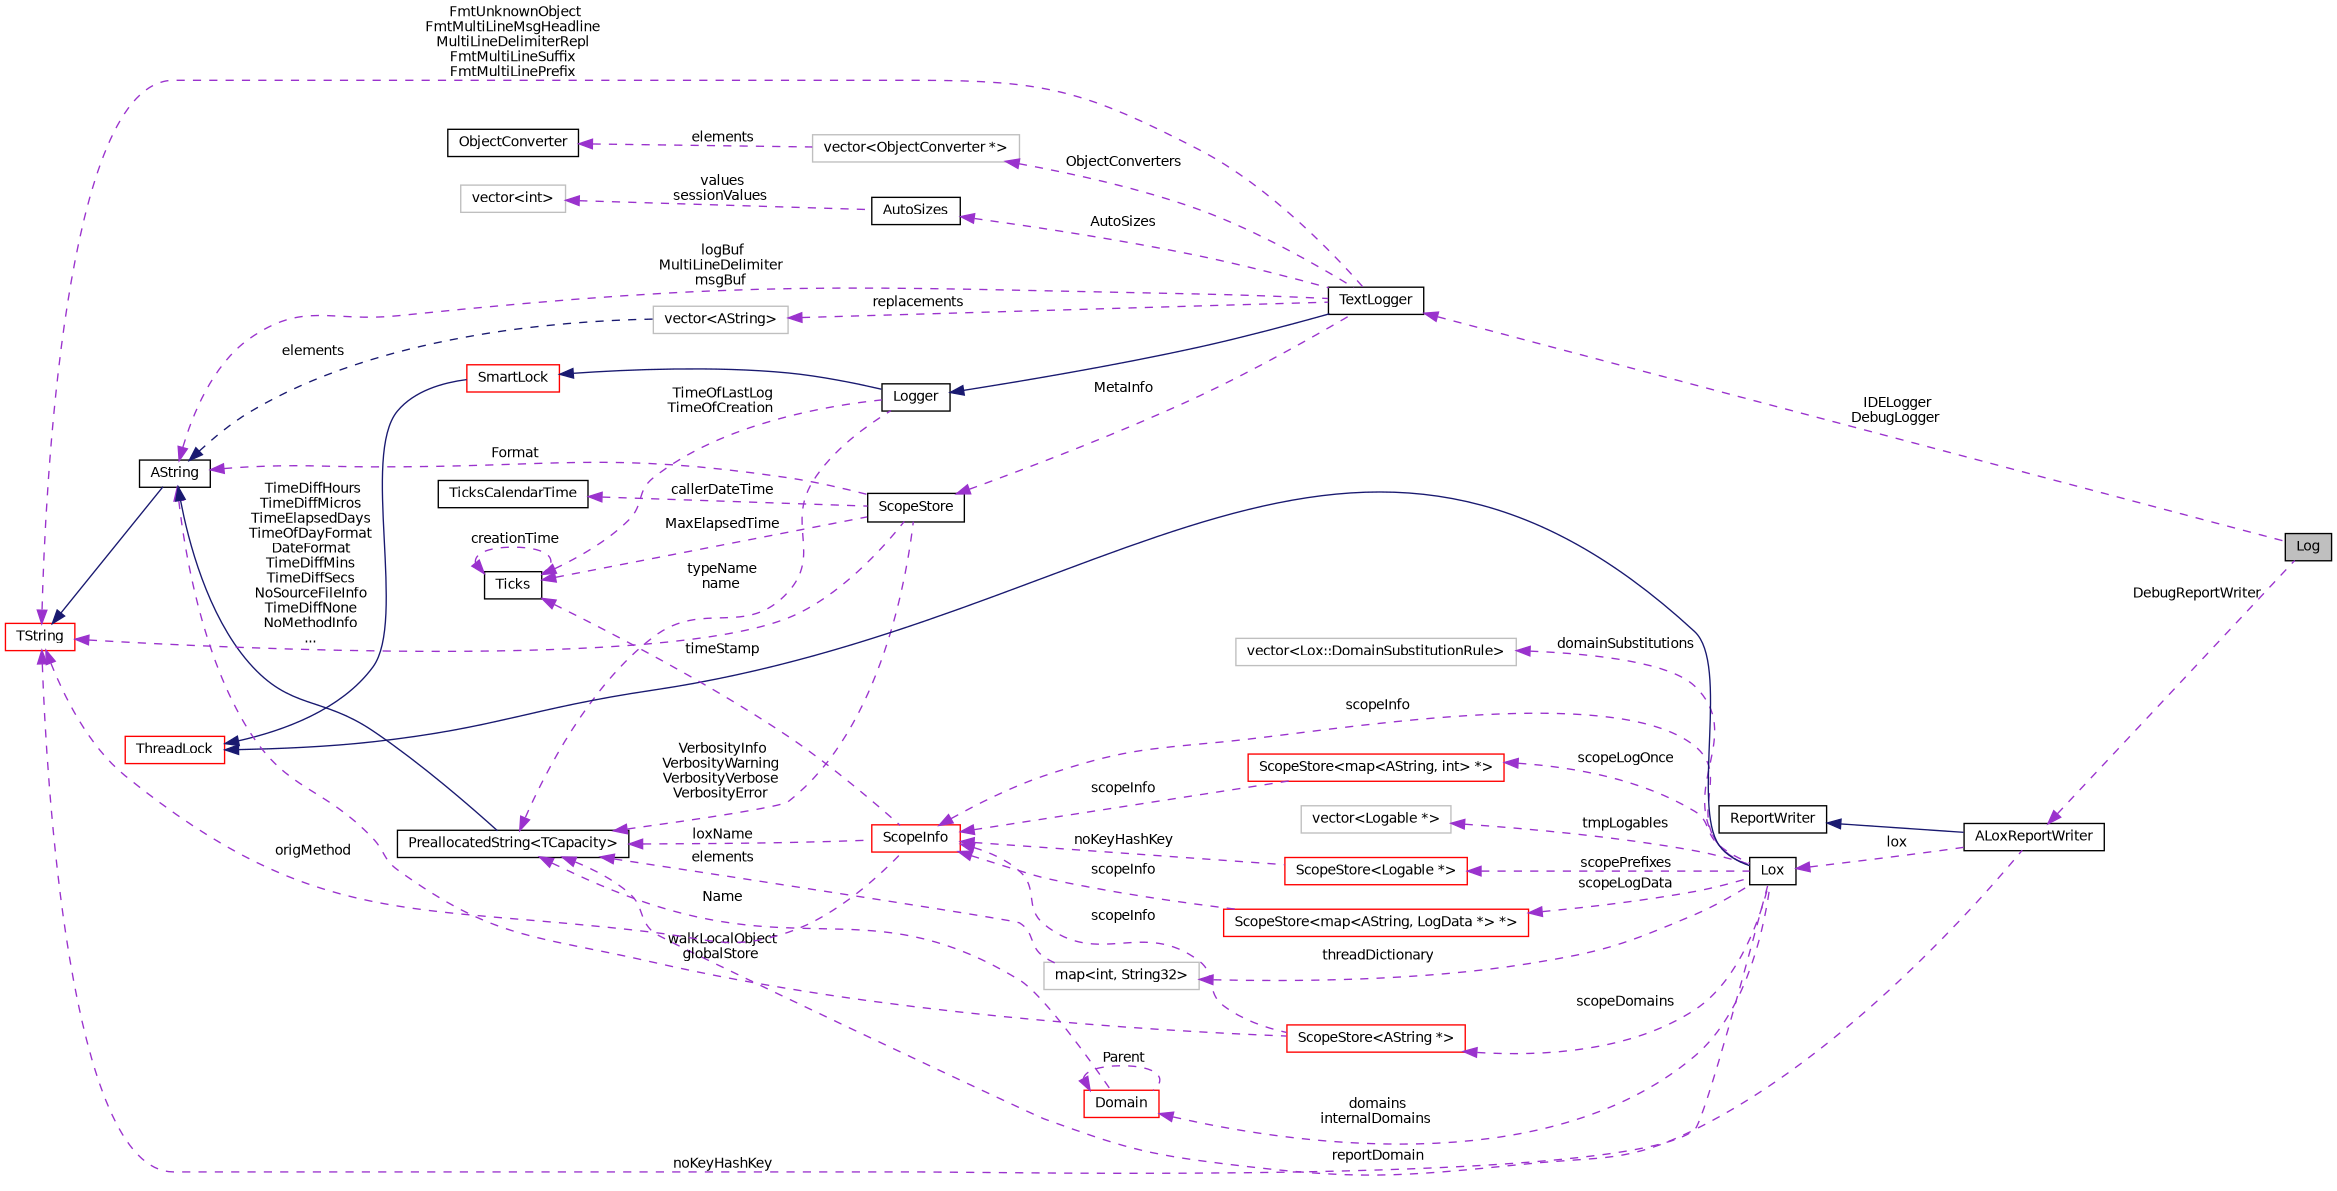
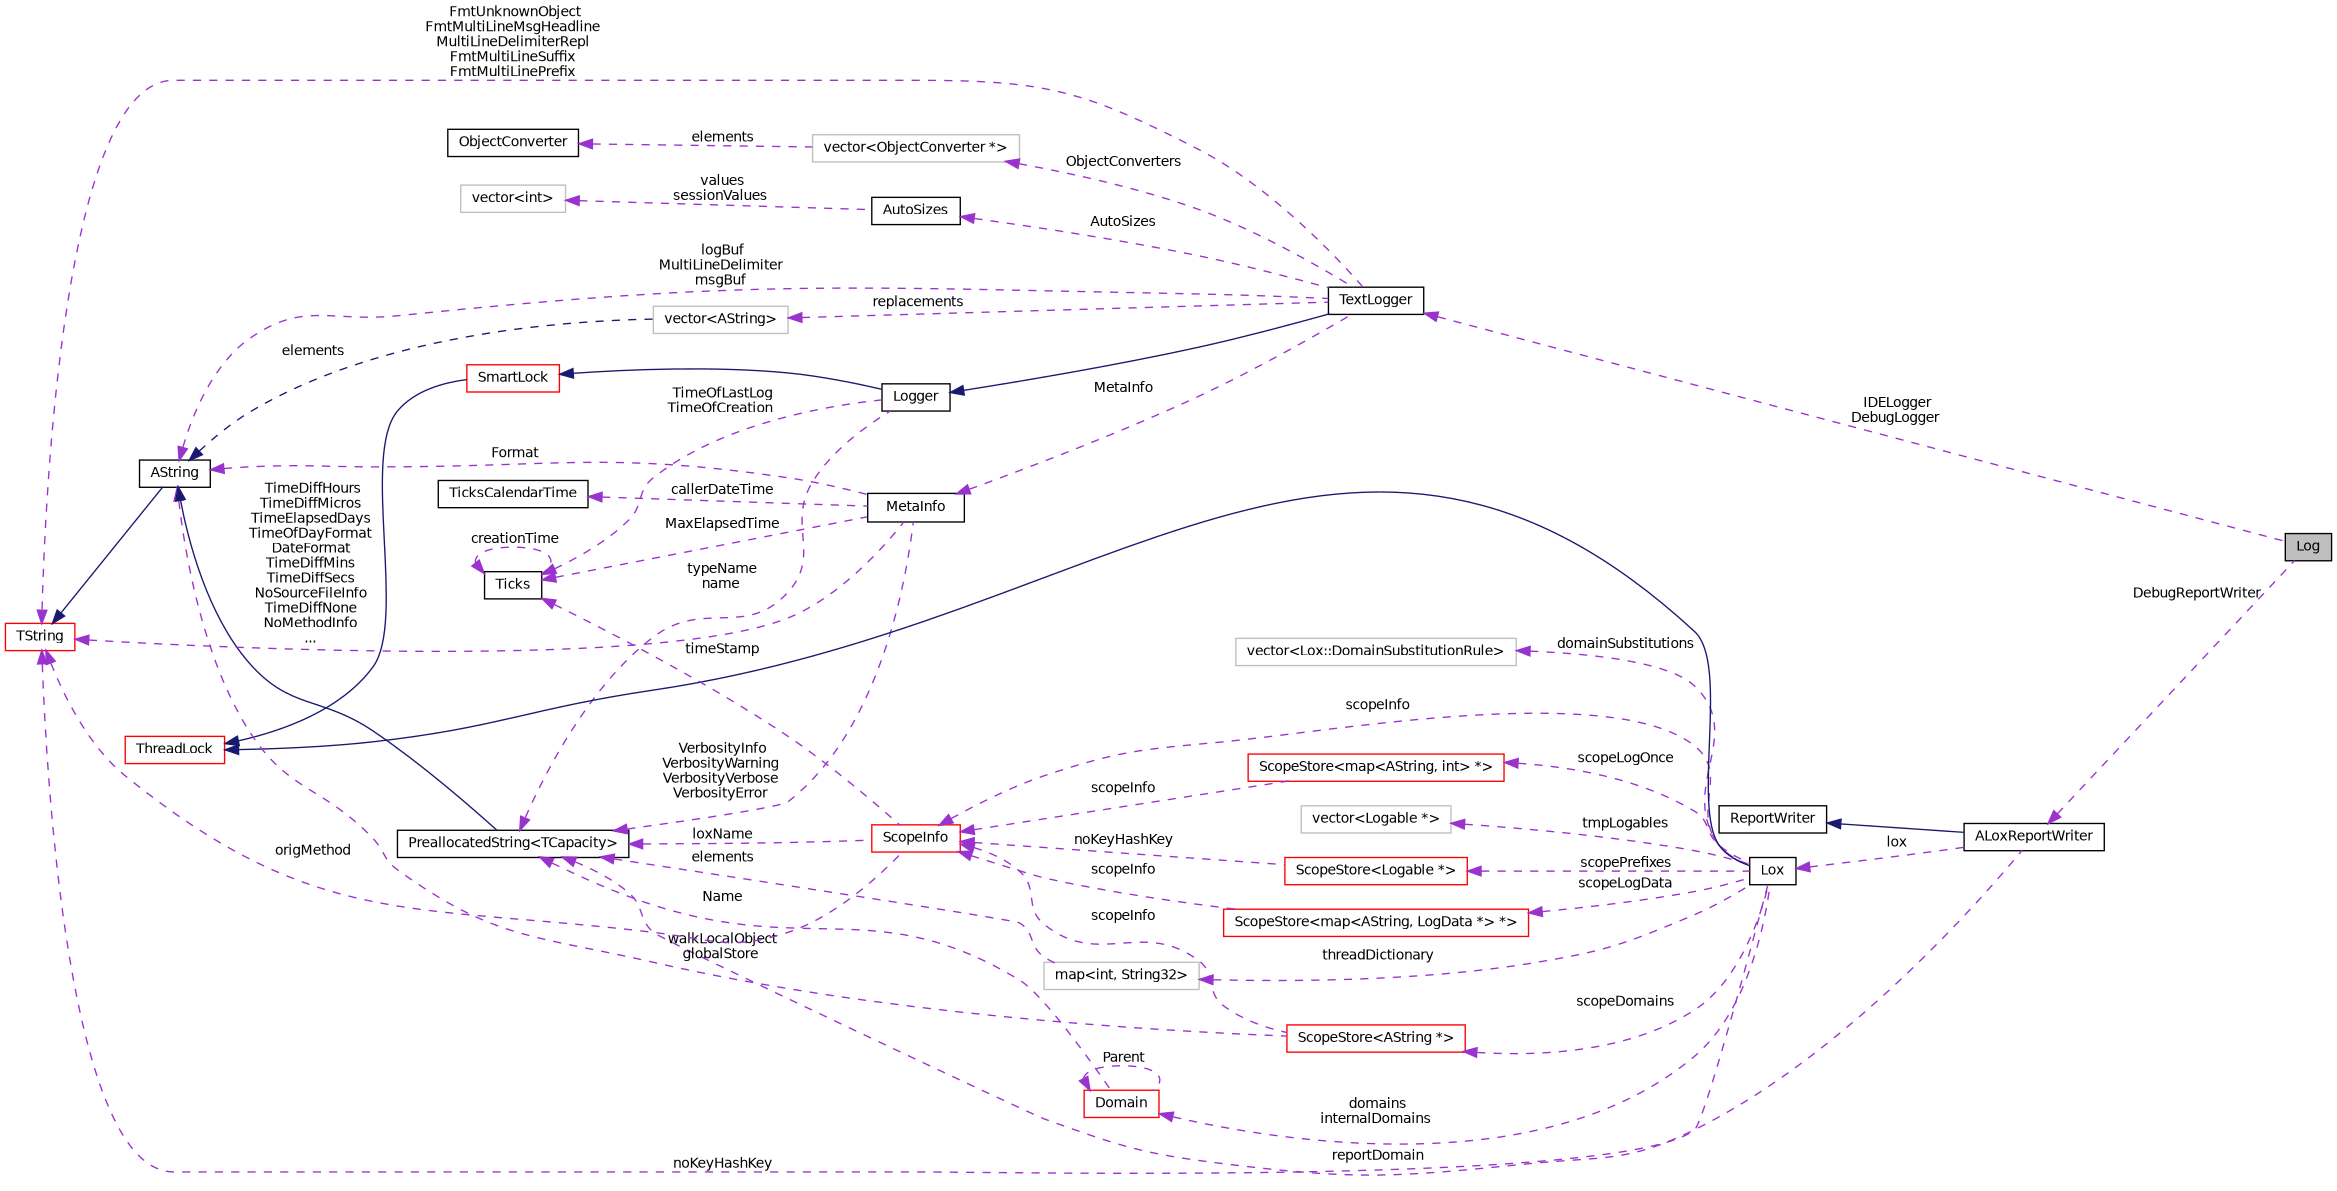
(916, 508) -> (916, 508)
